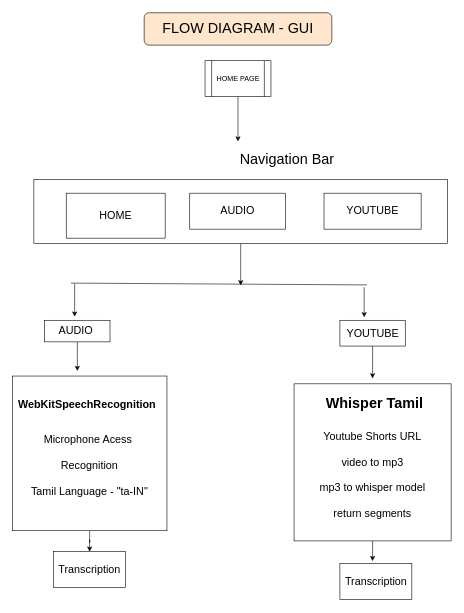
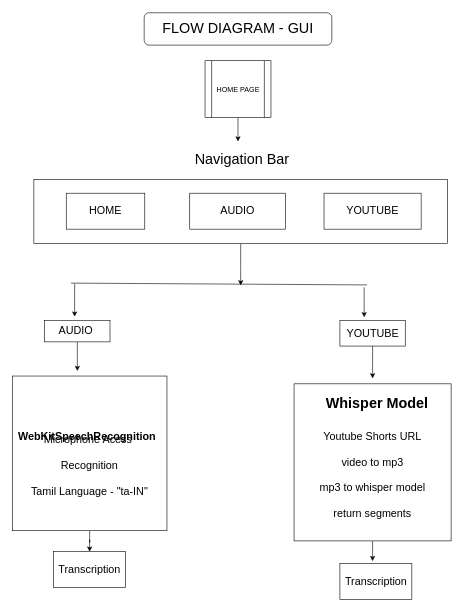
(238, 29) -> (238, 29)
(238, 78) -> (238, 89)
(287, 159) -> (242, 159)
(116, 215) -> (106, 211)
(317, 389) -> (318, 389)
(89, 404) -> (89, 437)
